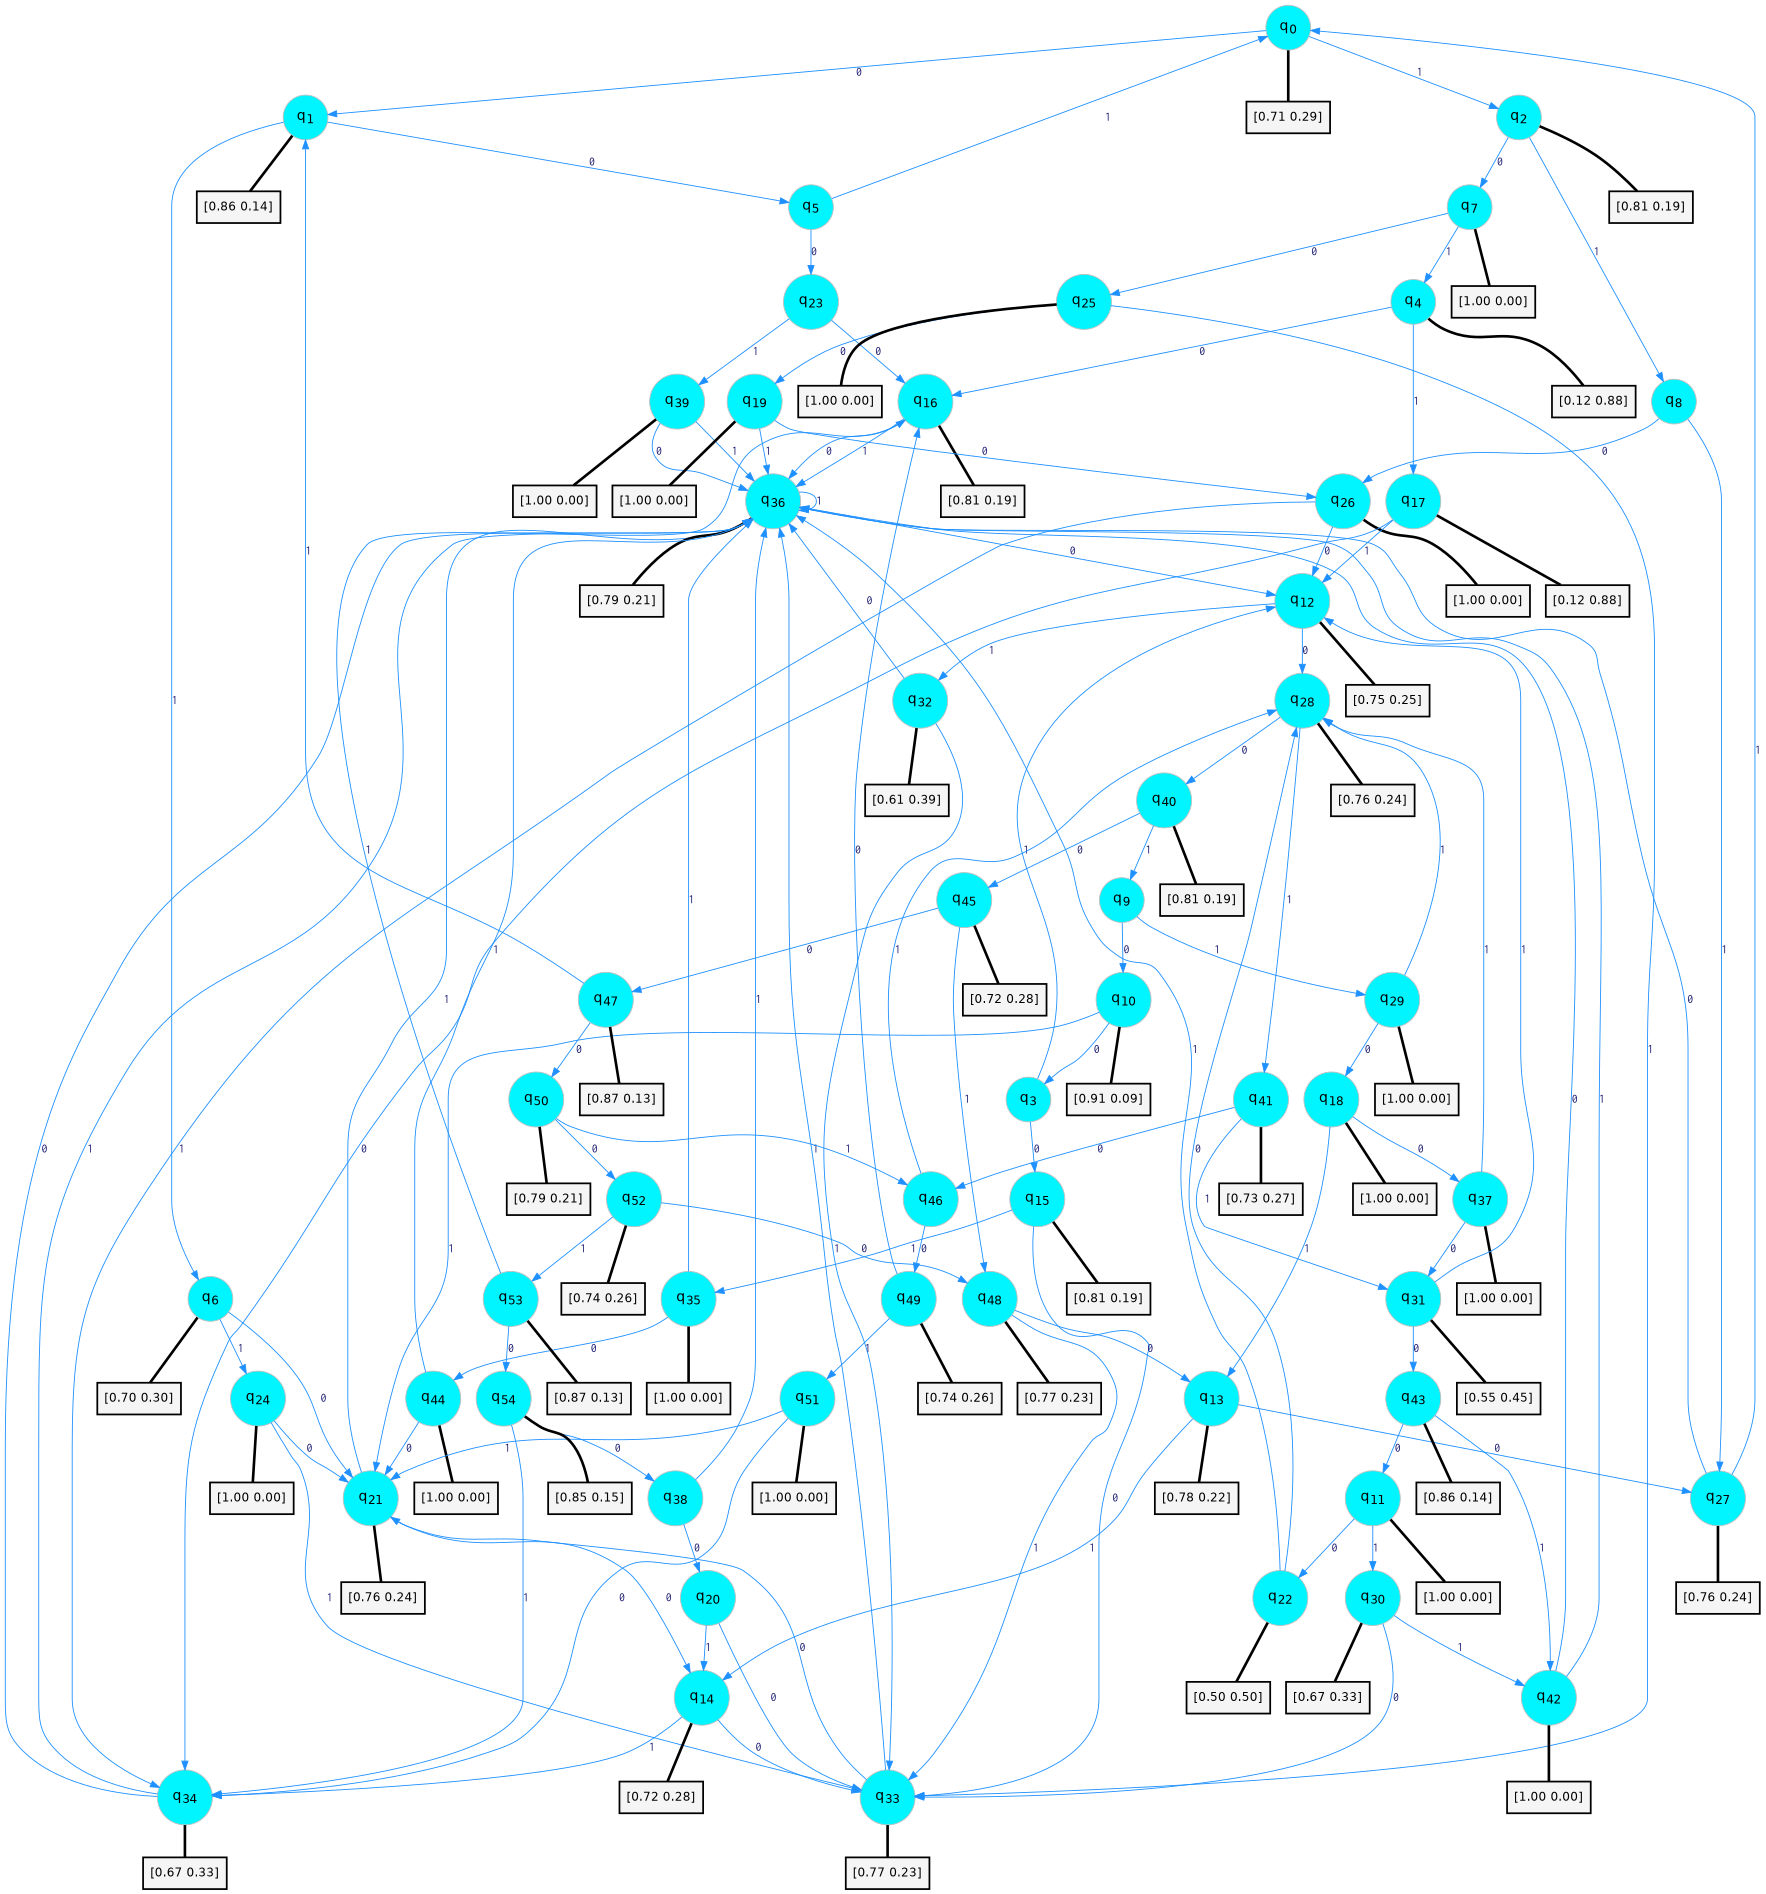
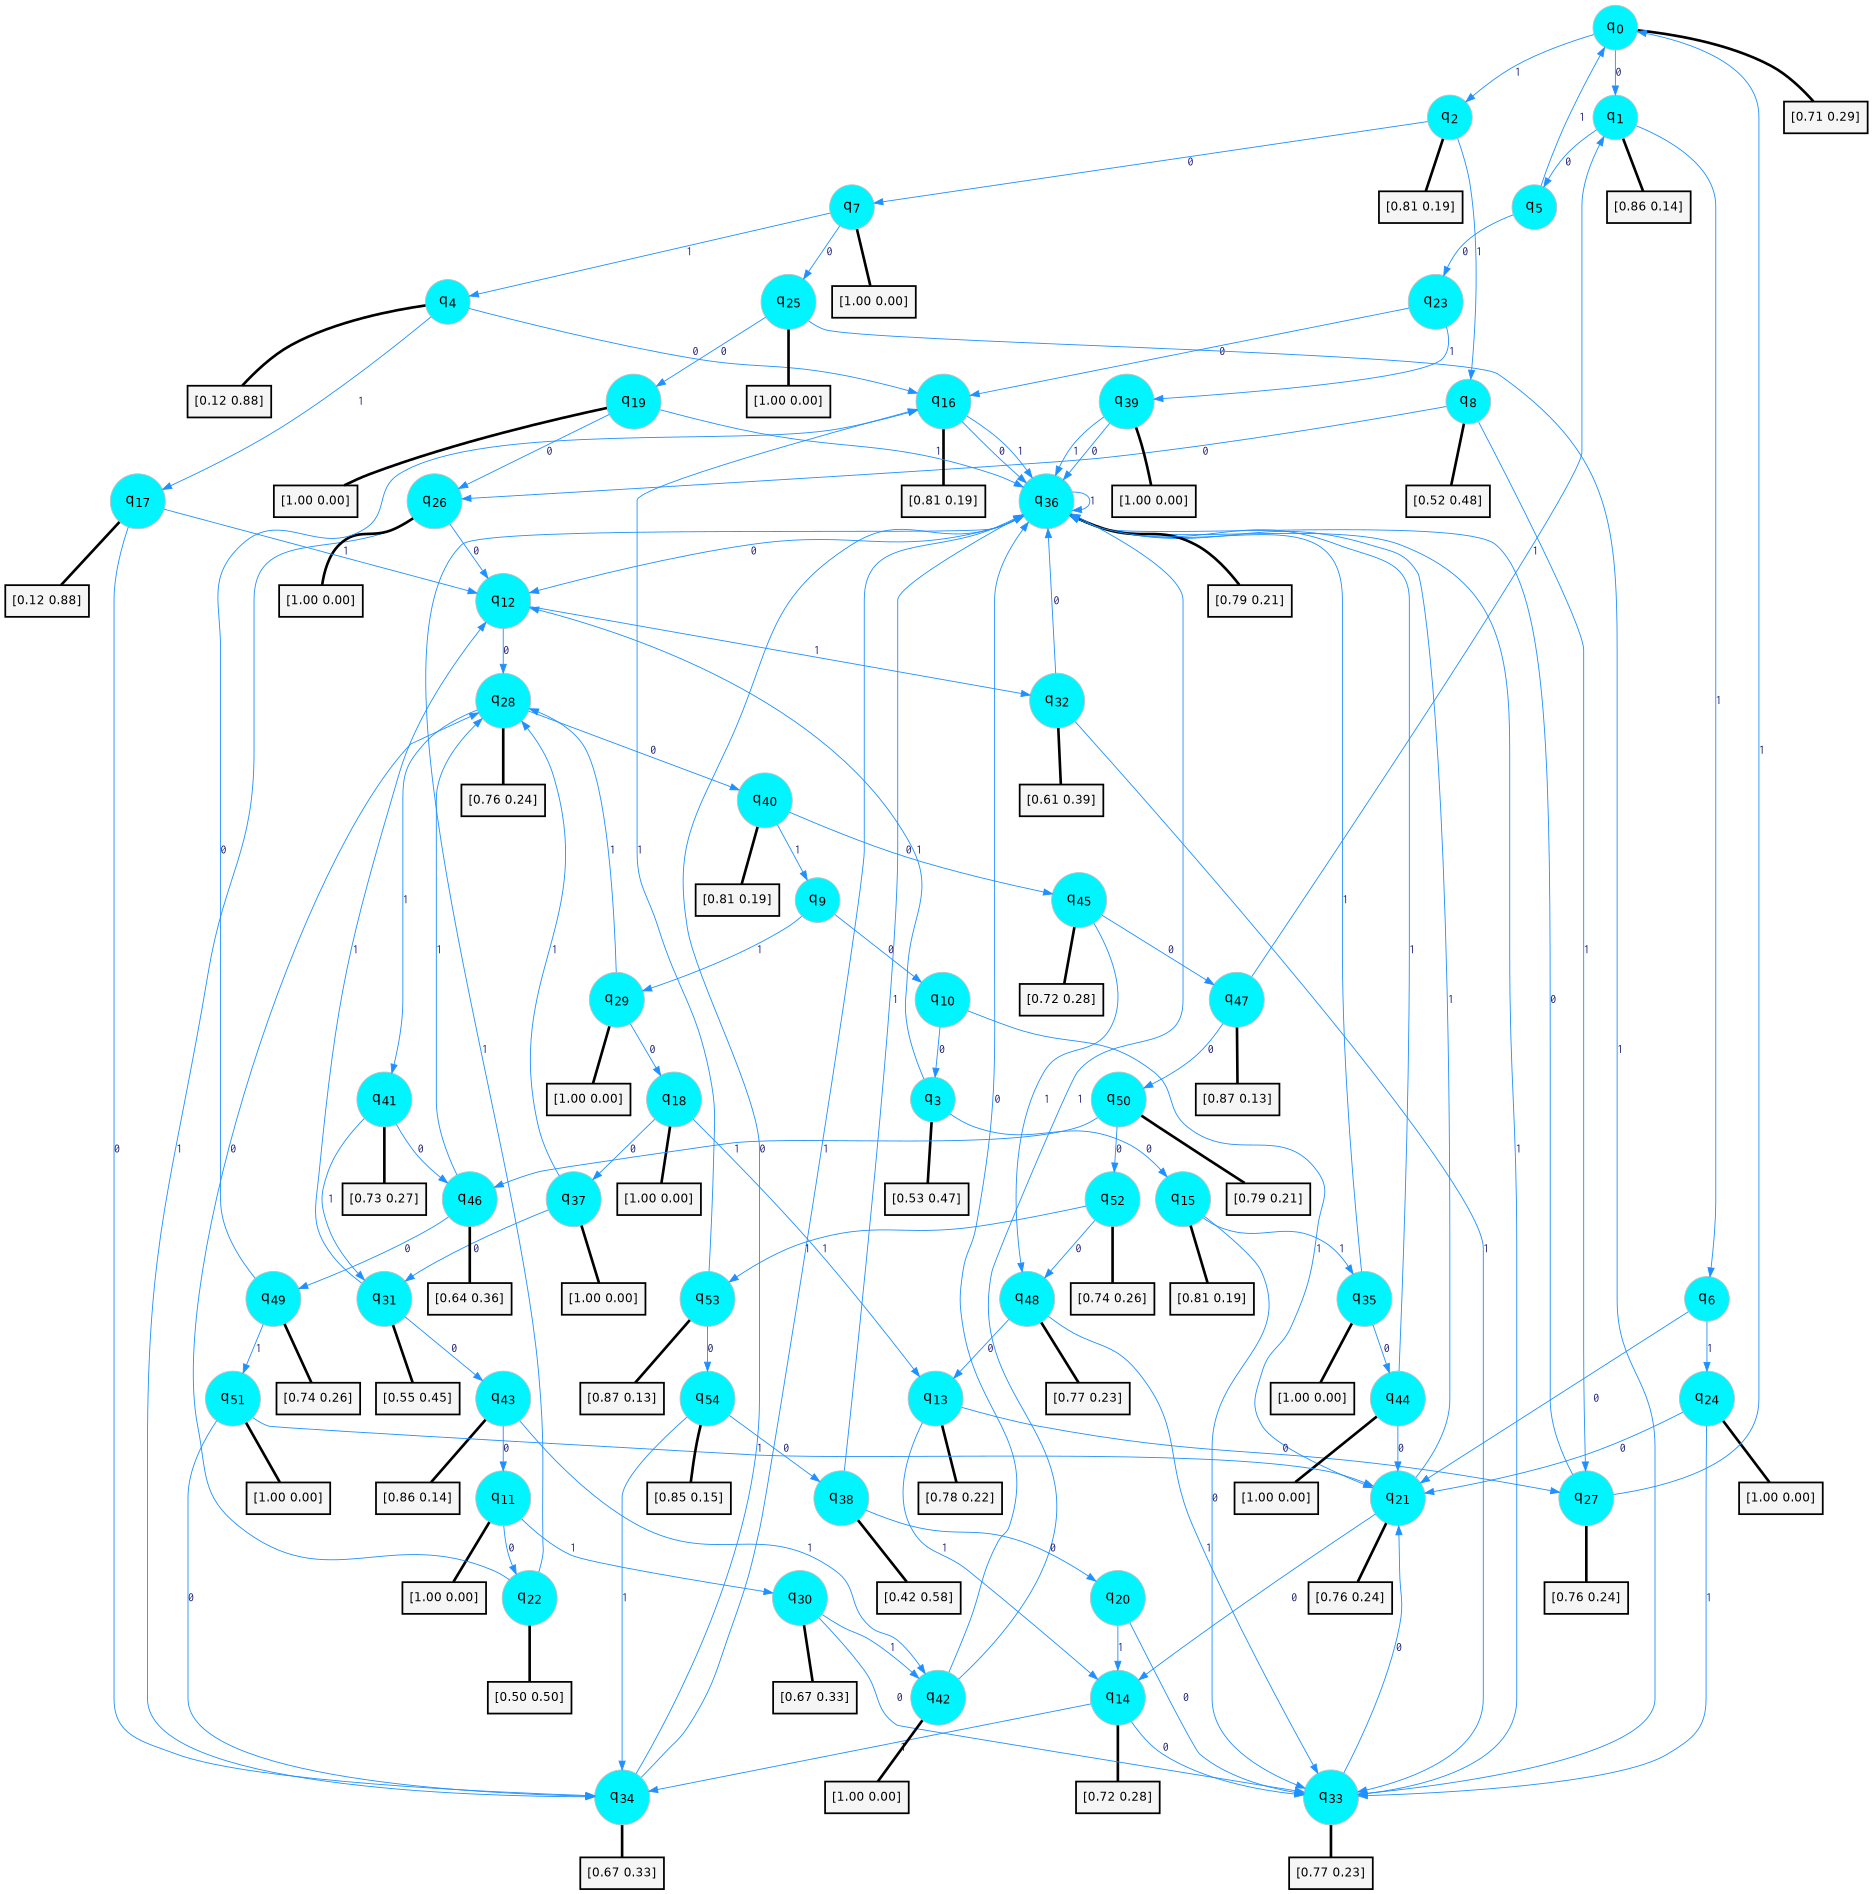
none -> (1448, 501)
(1388, 701) -> none
(1109, 1099) -> none
none -> (927, 1199)
none -> (470, 1299)
(139, 1399) -> none
none -> (919, 1598)
